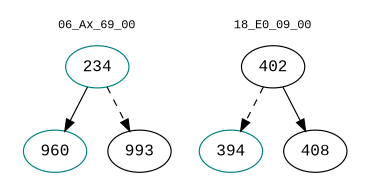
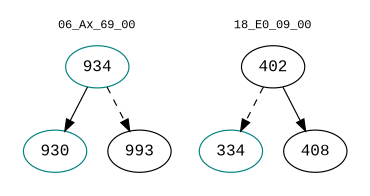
(97, 67) -> (97, 67)
(55, 151) -> (55, 151)
(231, 151) -> (231, 151)
